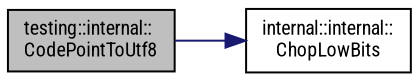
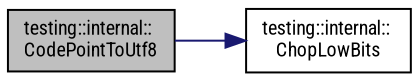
(328, 41) -> (328, 41)
